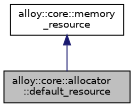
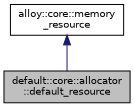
(67, 87) -> (67, 87)
